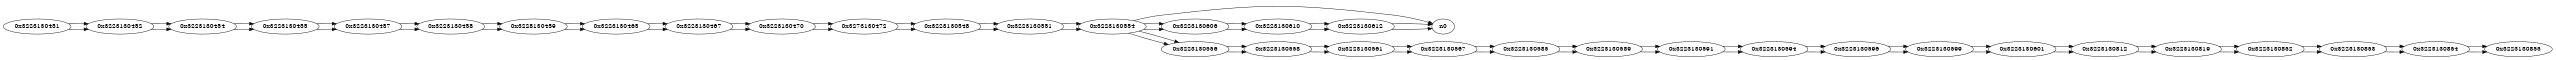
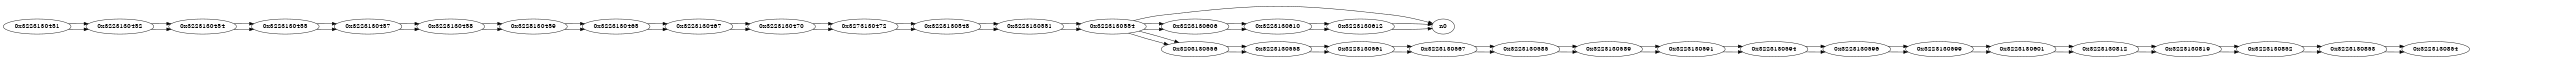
(1195, 49) -> (1195, 49)
(2518, 49) -> none
